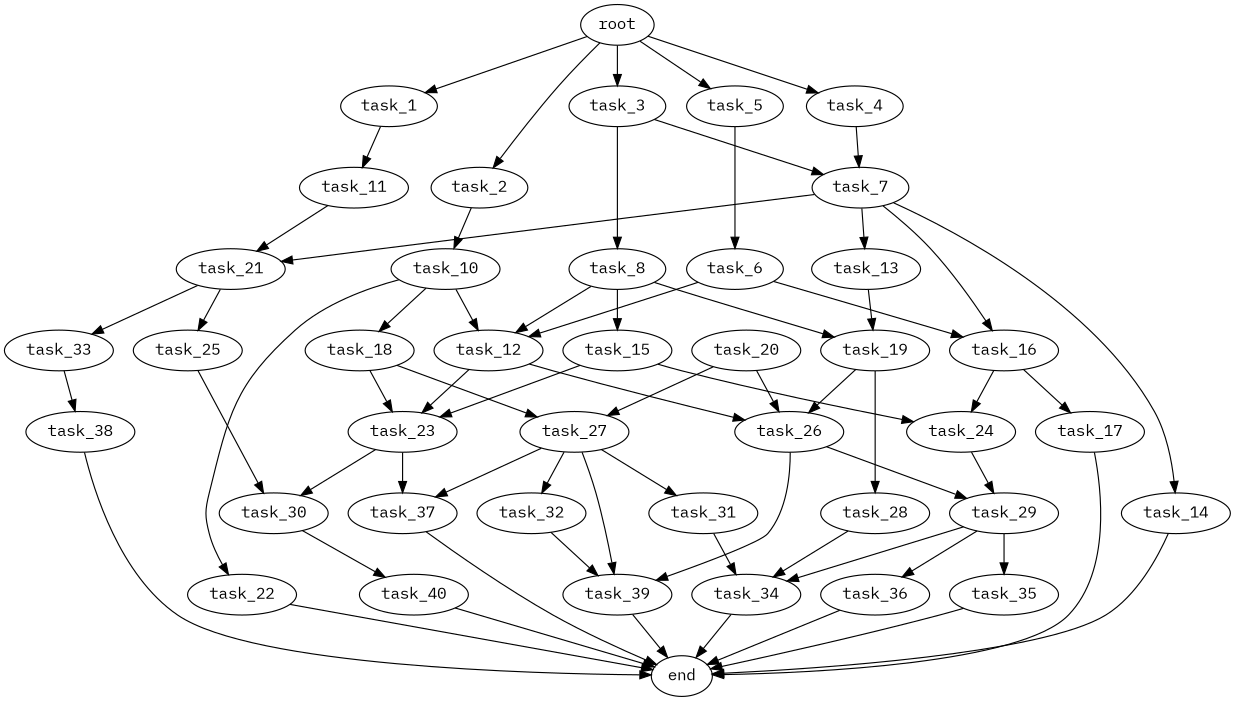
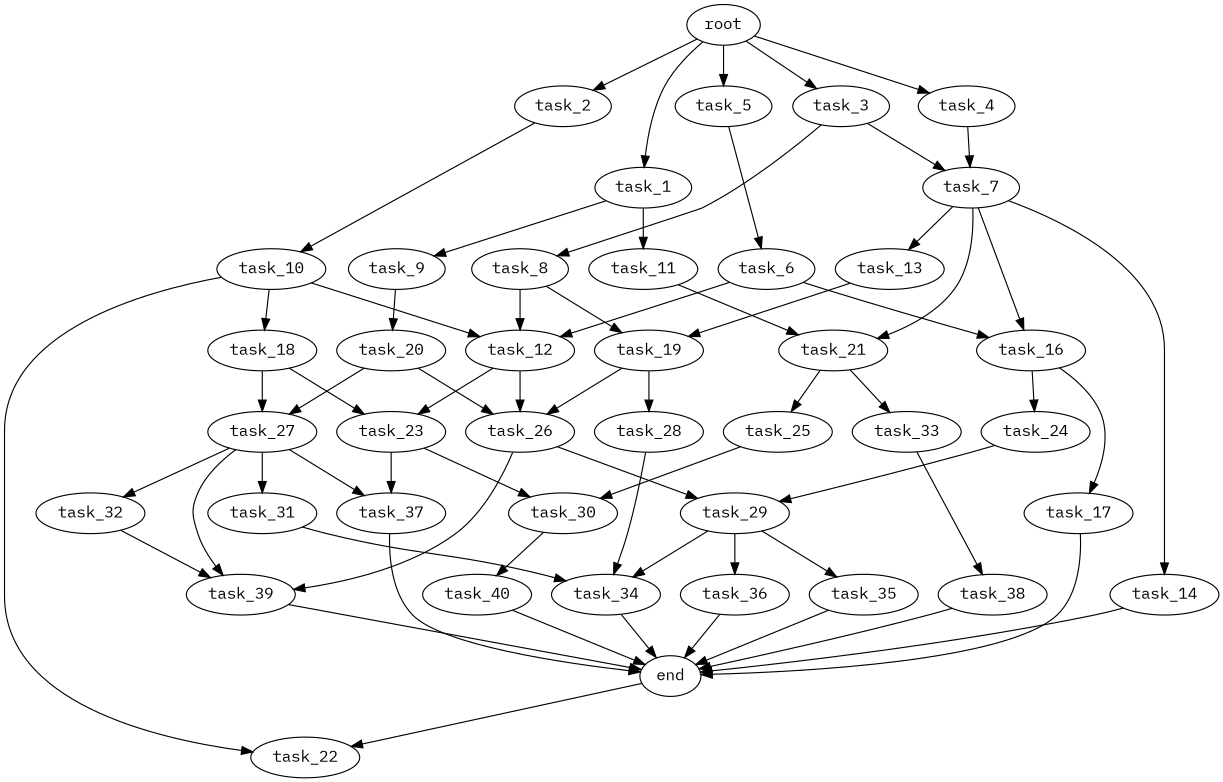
none -> (397, 269)
(617, 350) -> none
(466, 636) -> (502, 714)
